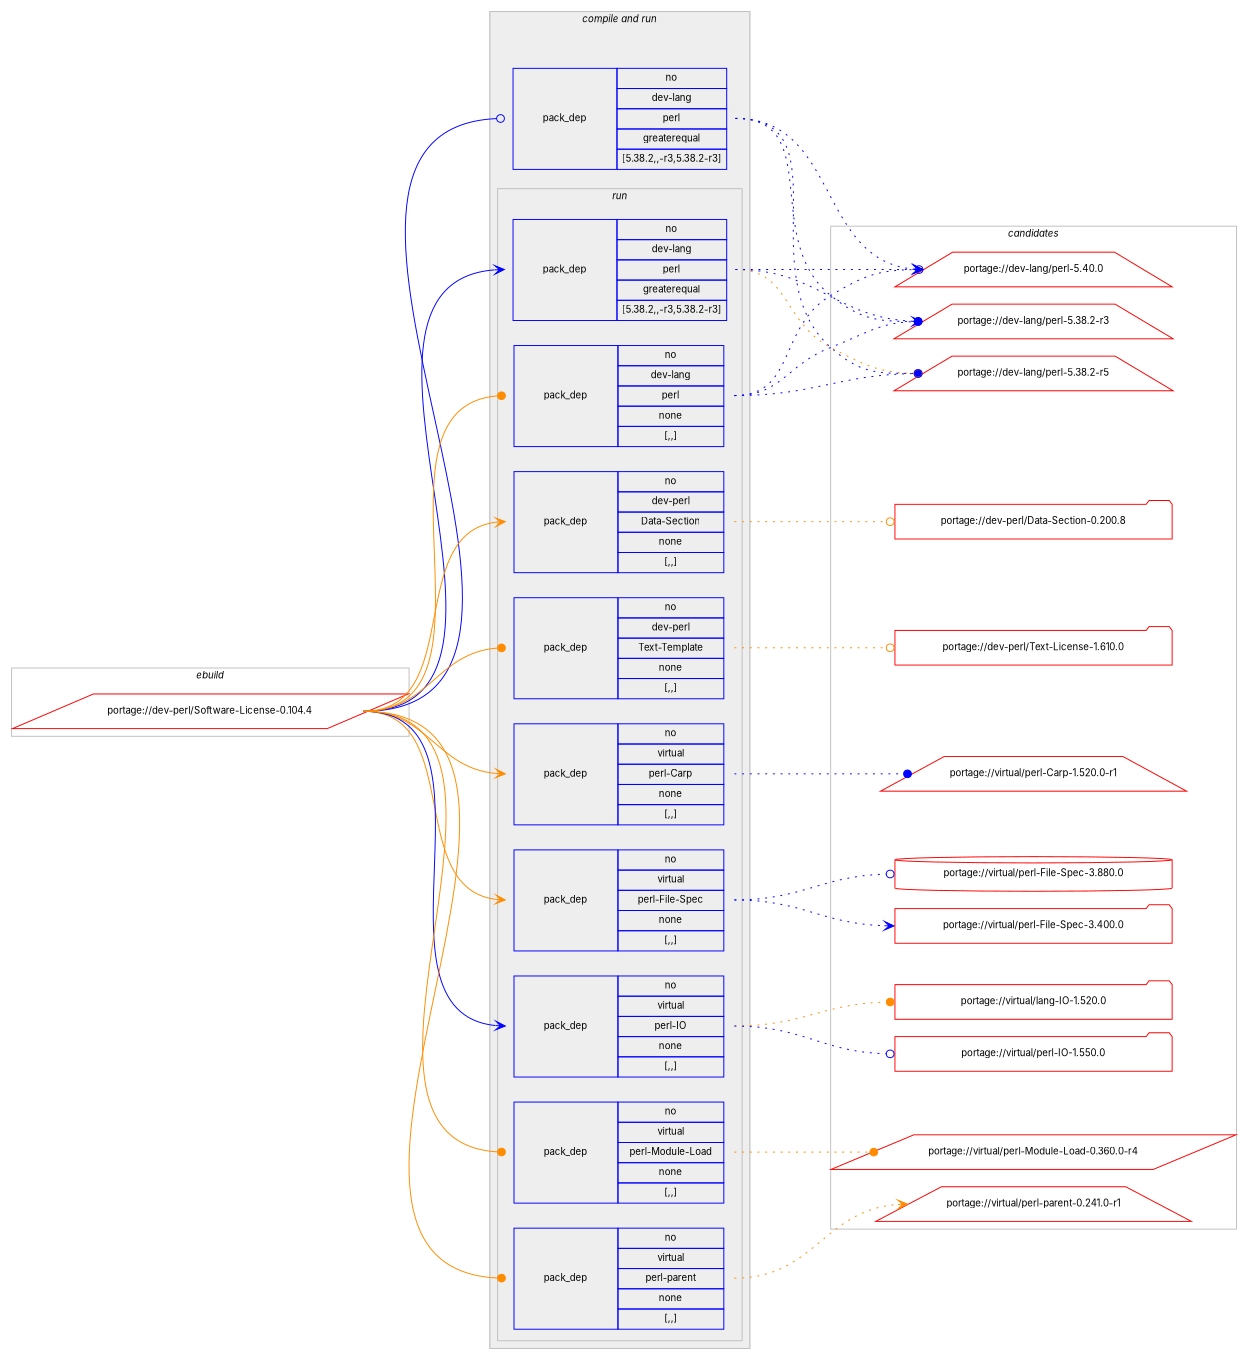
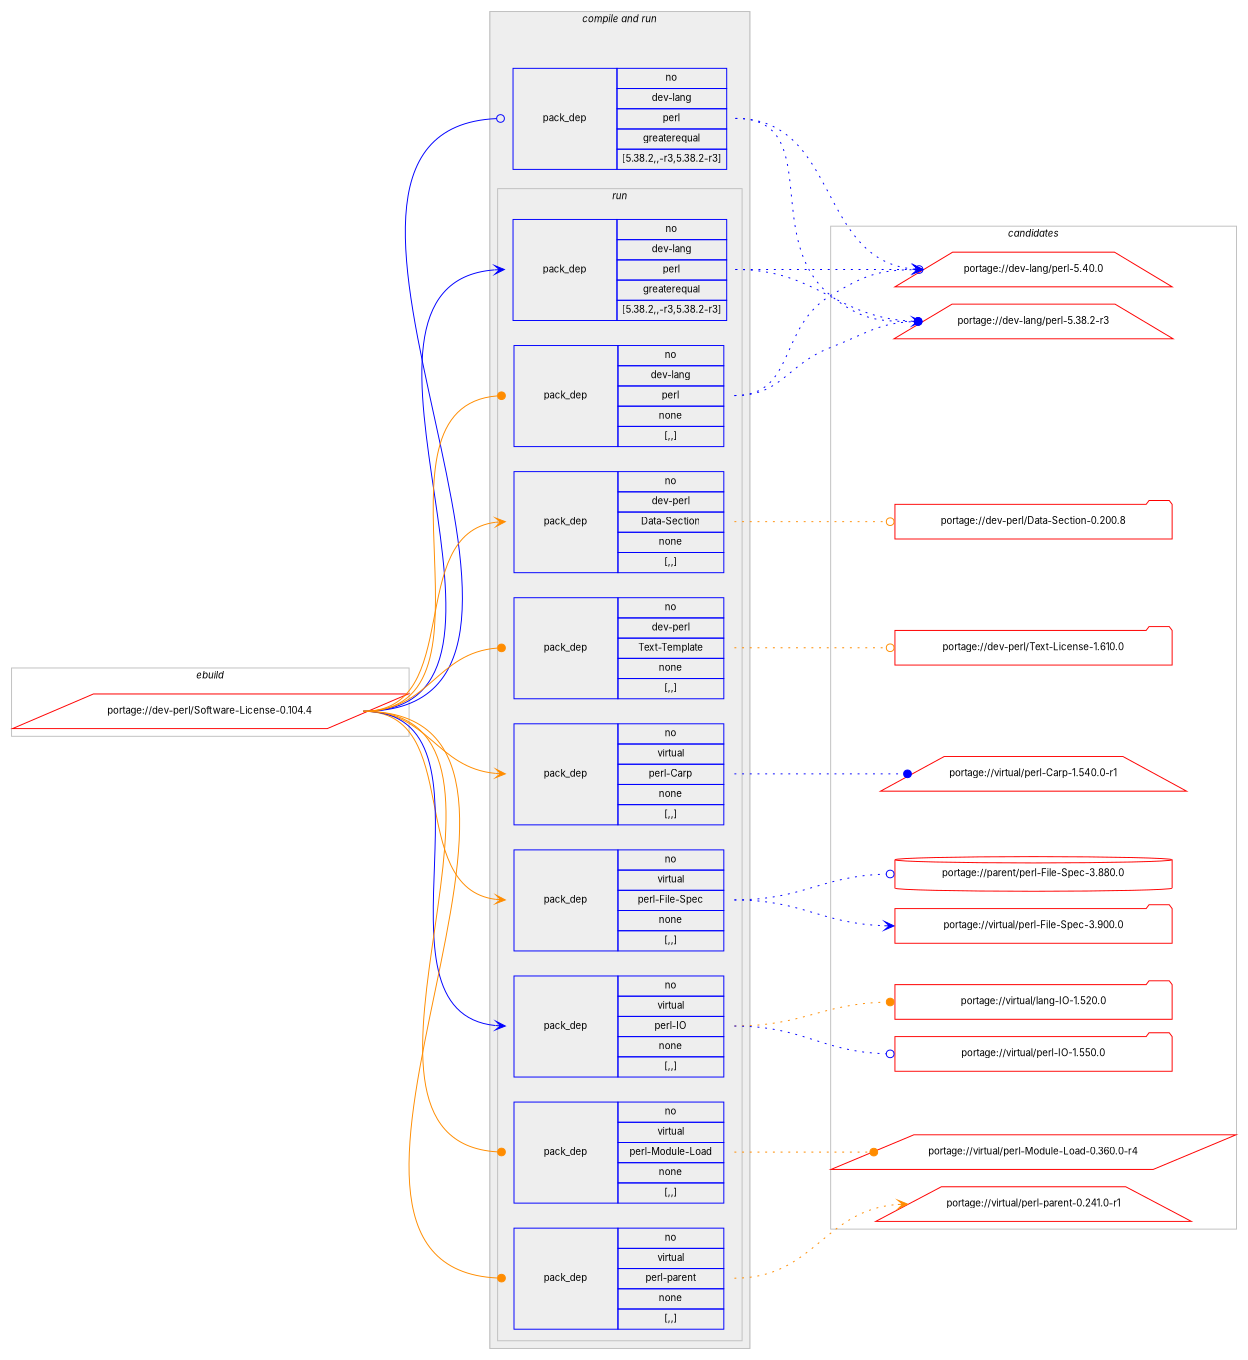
(1034, 373) -> none
(1034, 774) -> (1034, 774)
(1034, 874) -> (1034, 874)
(1034, 926) -> (1034, 926)
